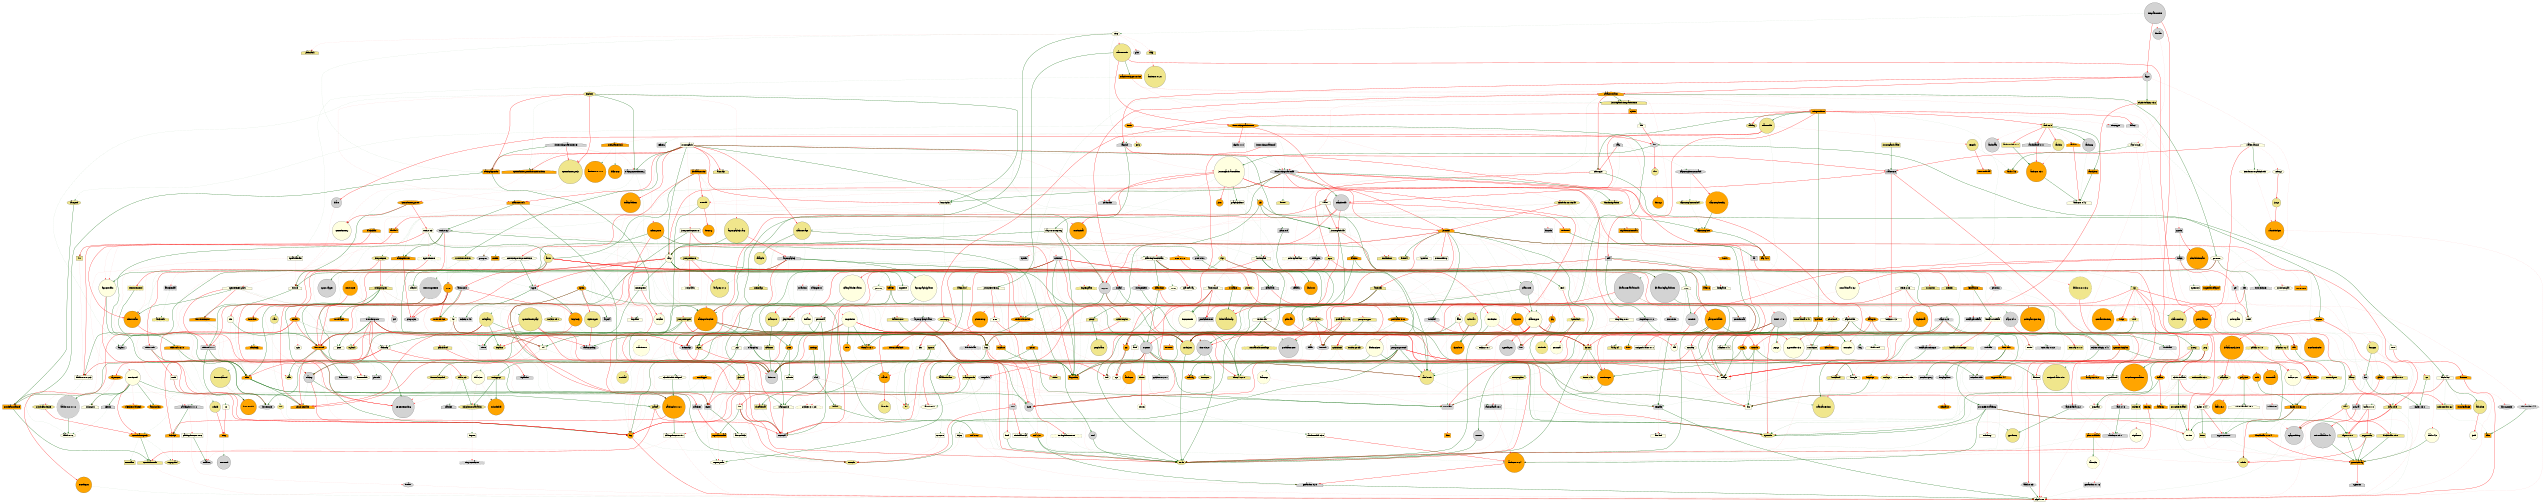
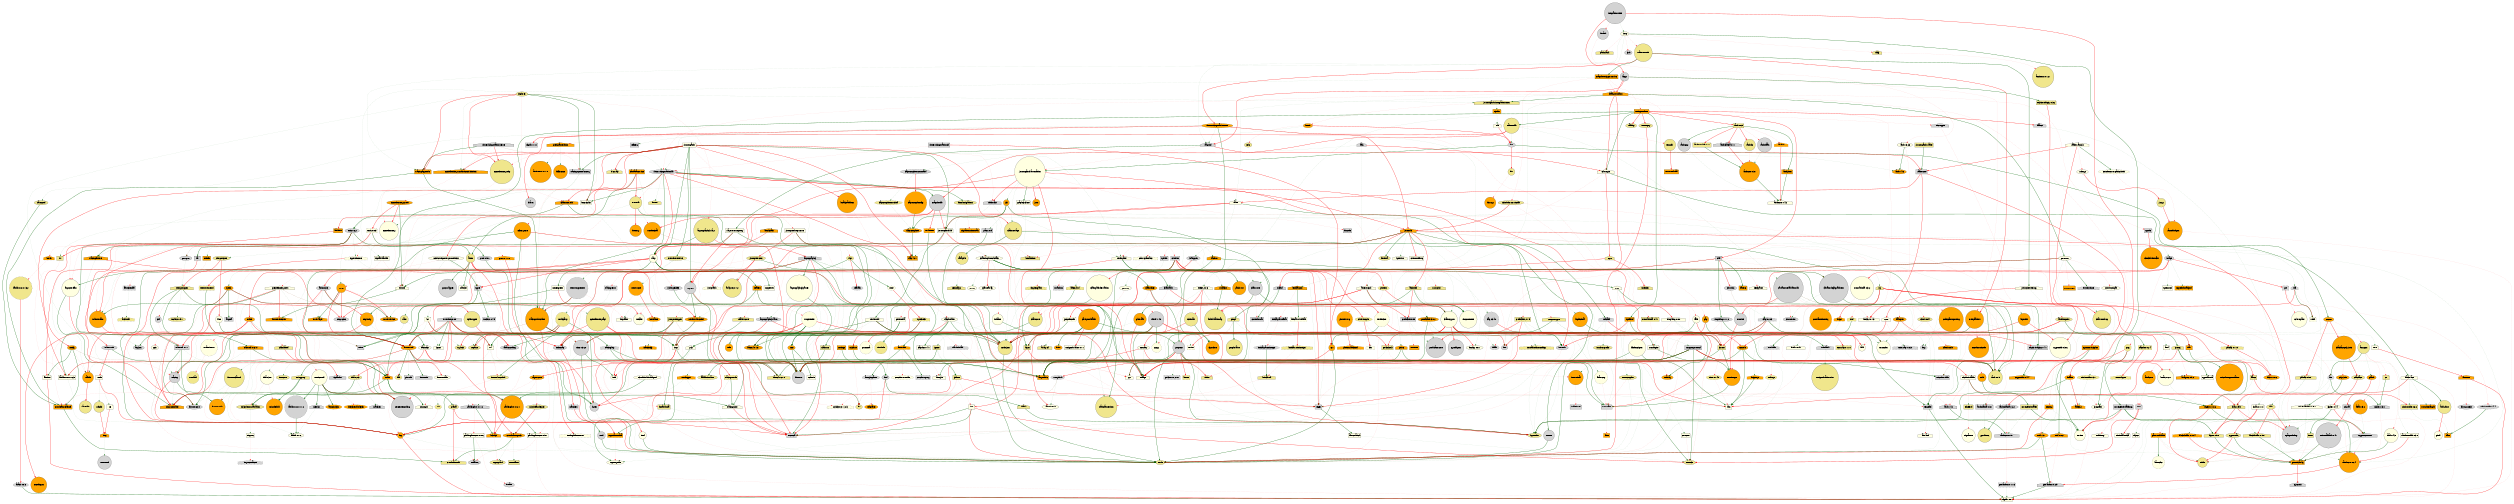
(669, 336) -> (892, 121)
(1142, 407) -> none
